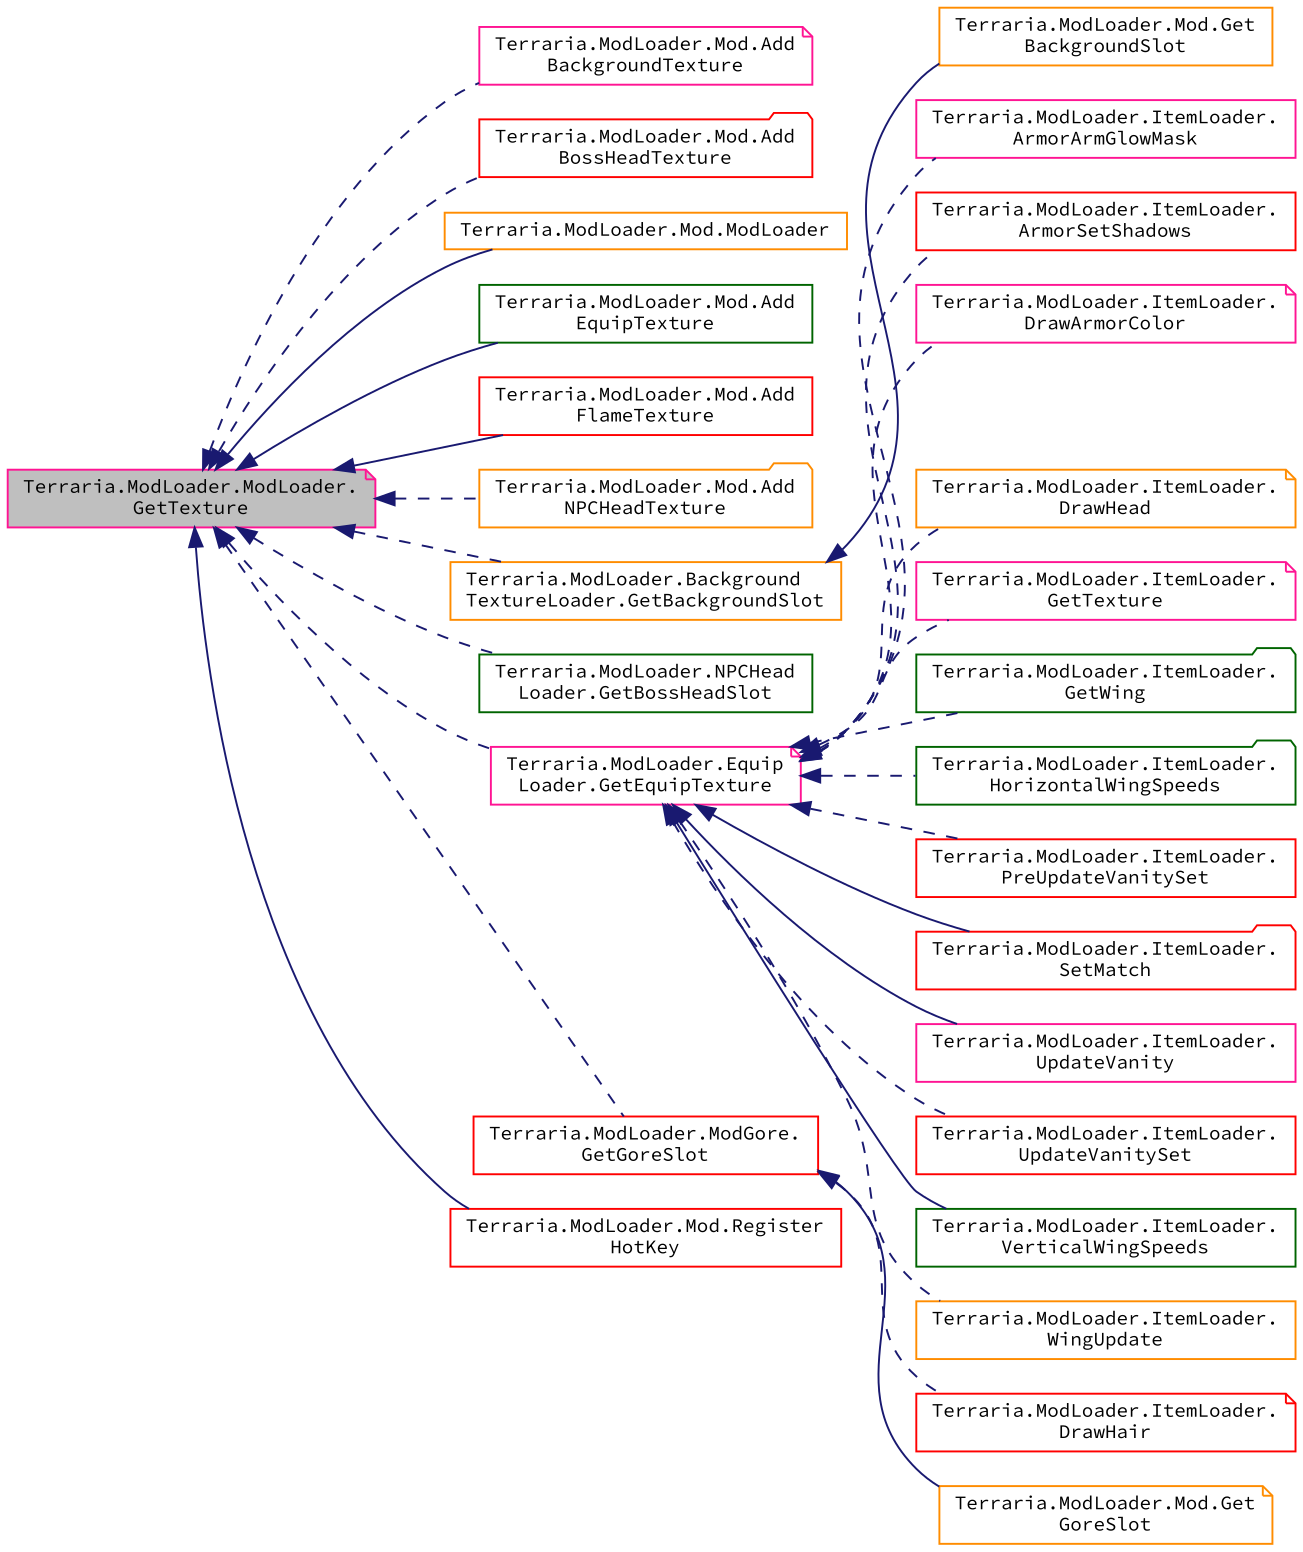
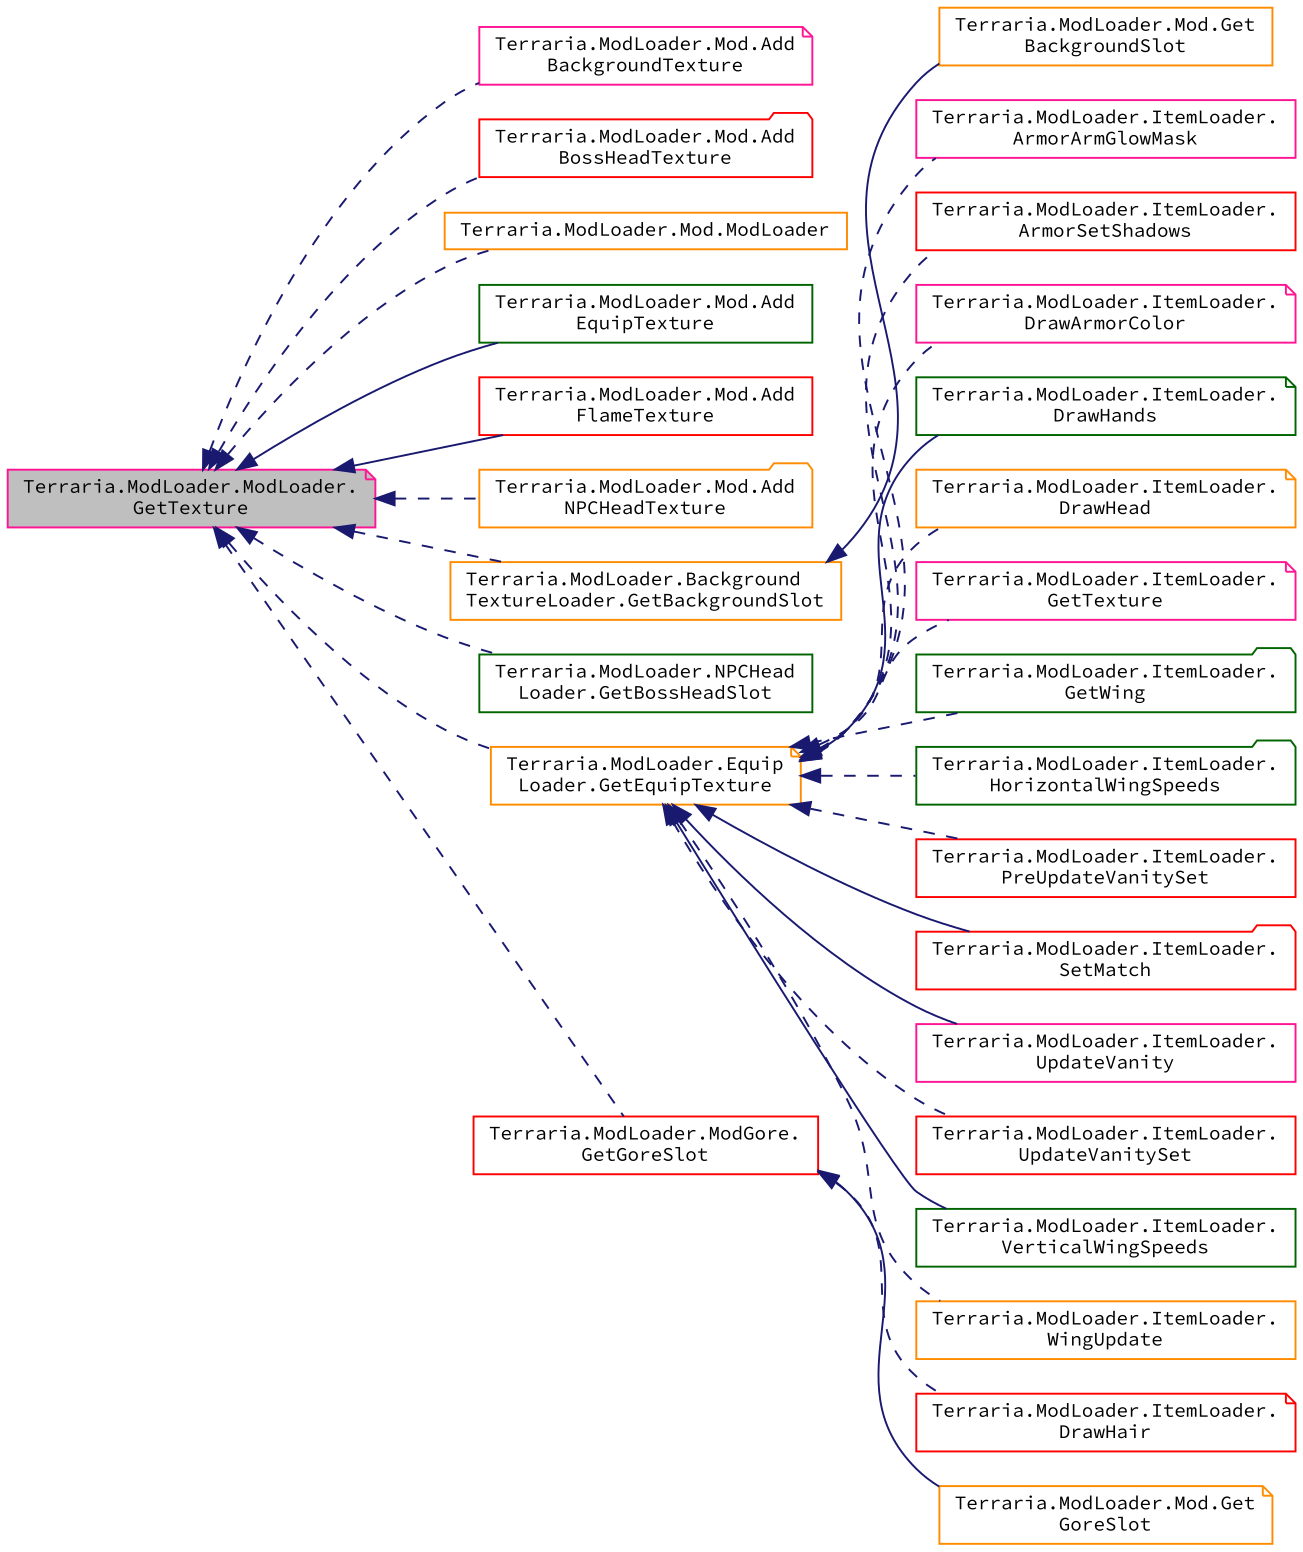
(347, 334) -> (347, 334)
none -> (1106, 406)
(646, 776) -> (646, 776)
(646, 1238) -> none
